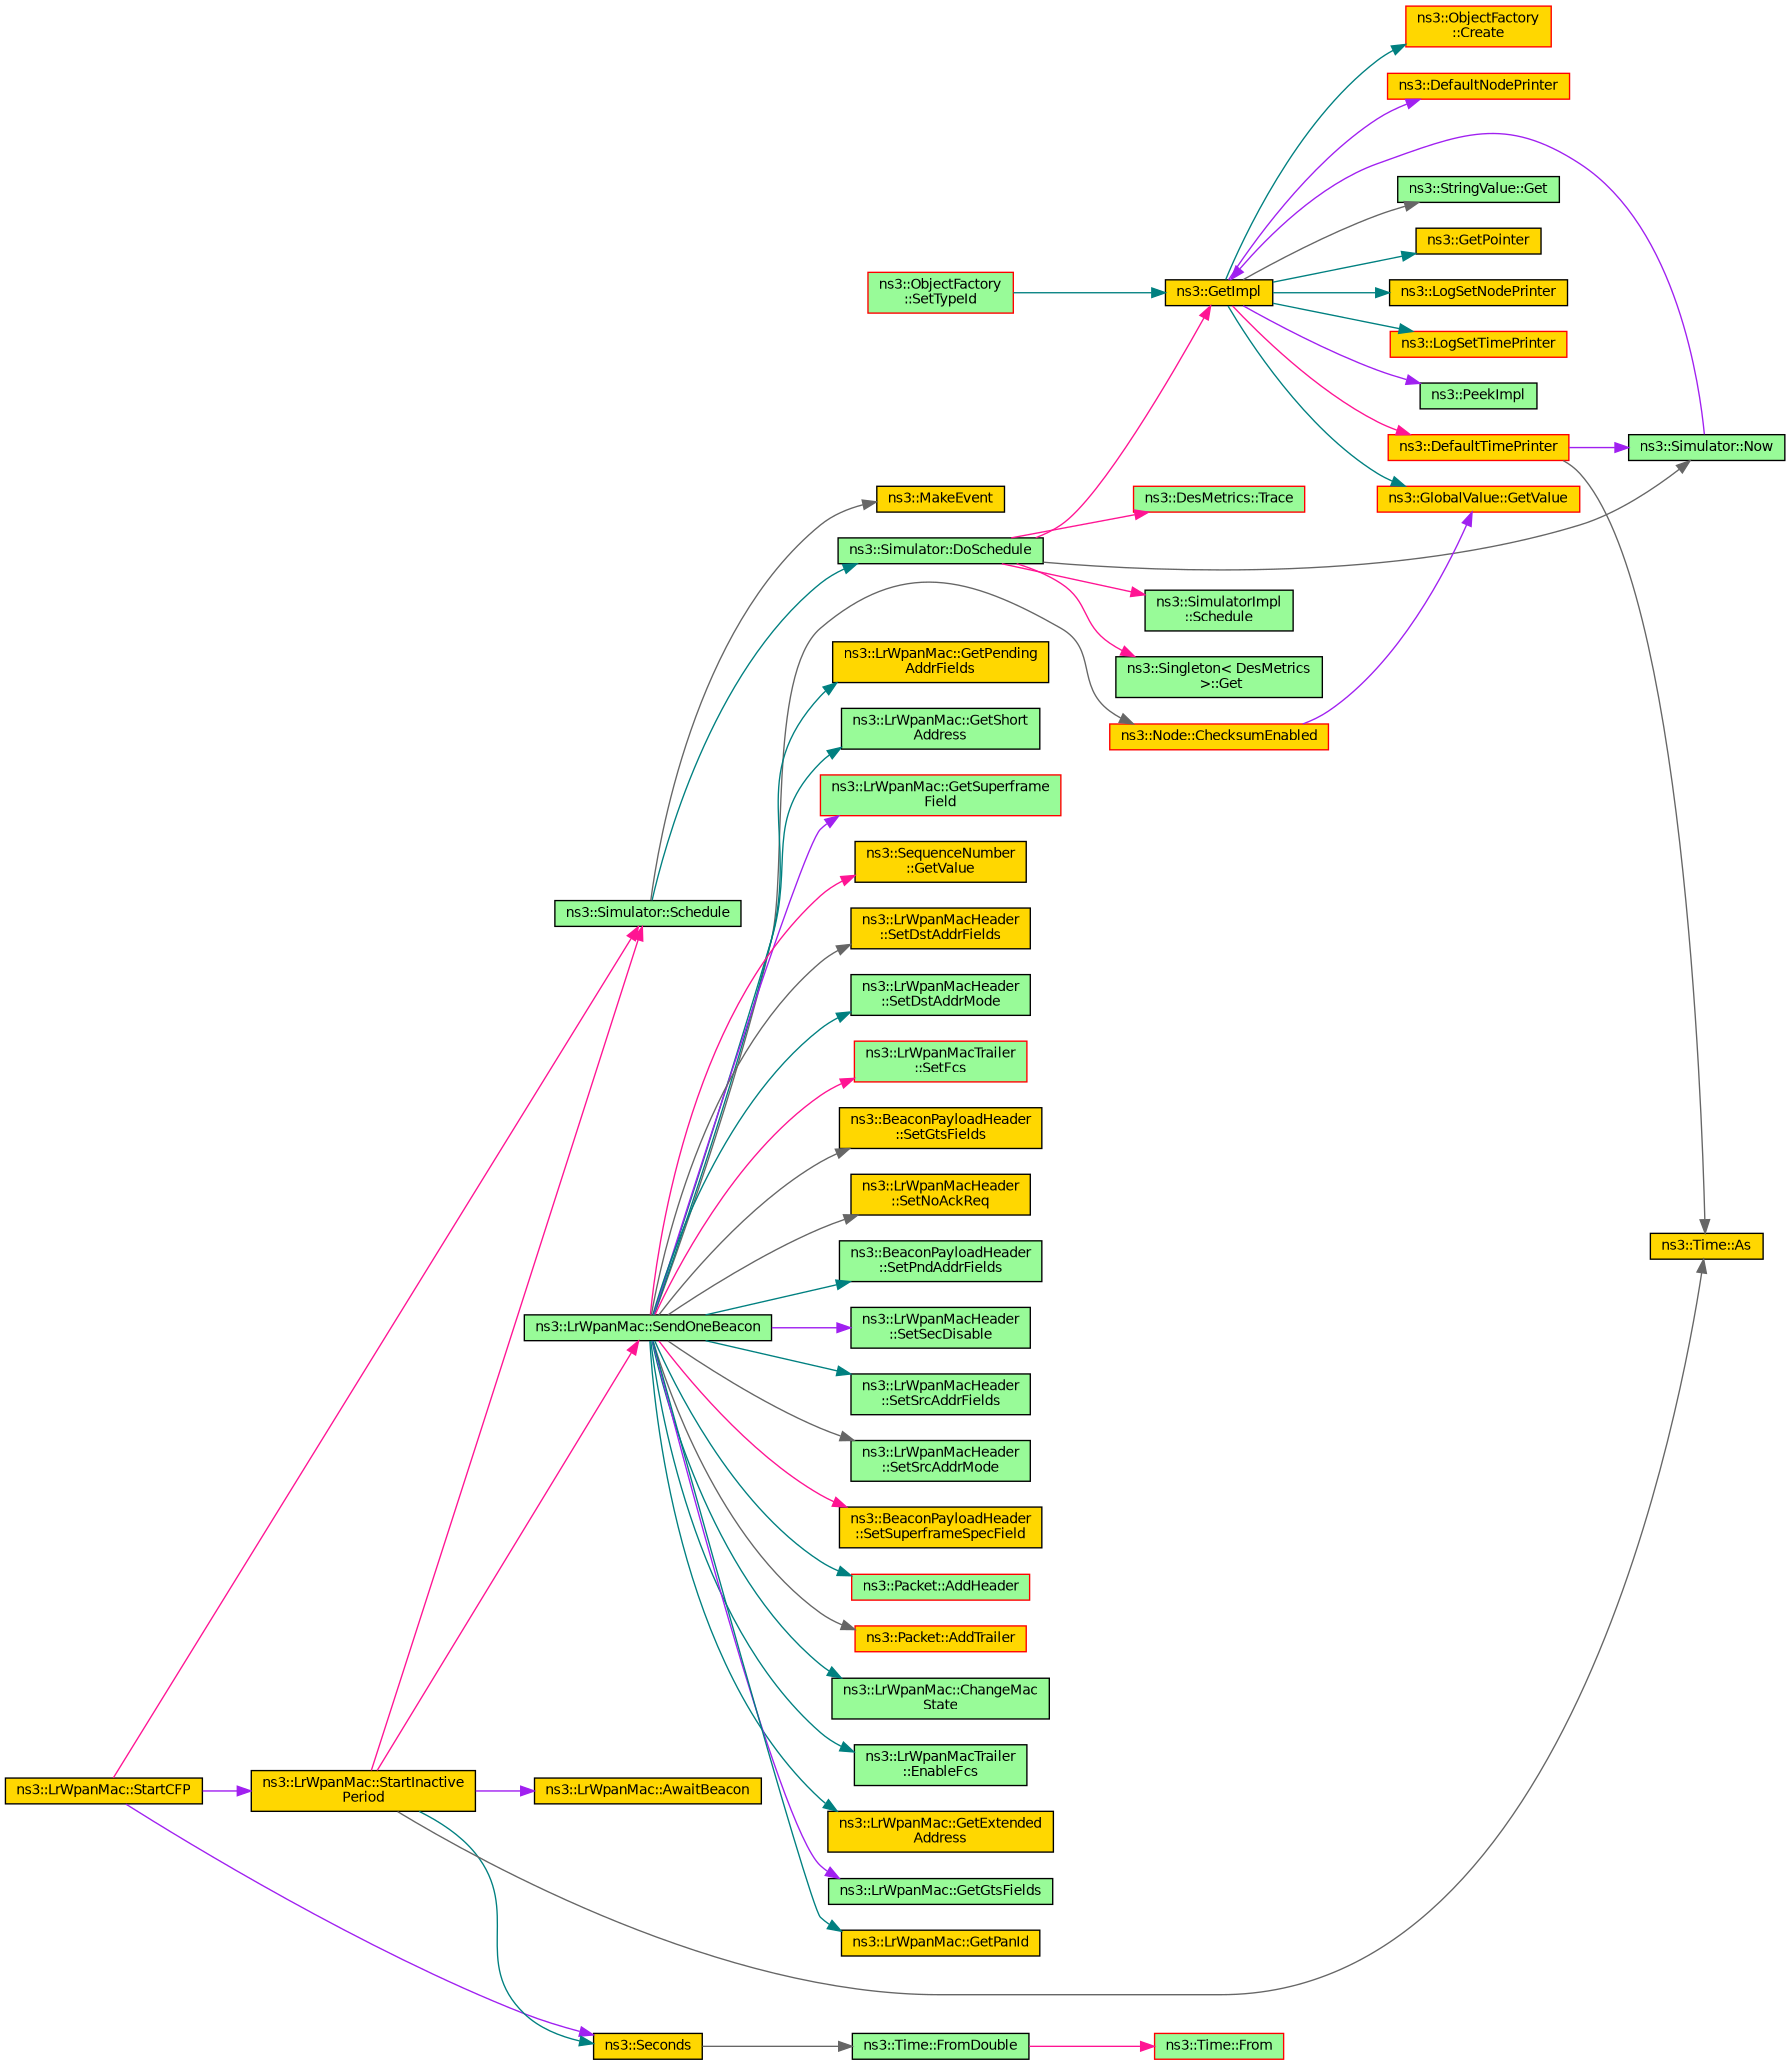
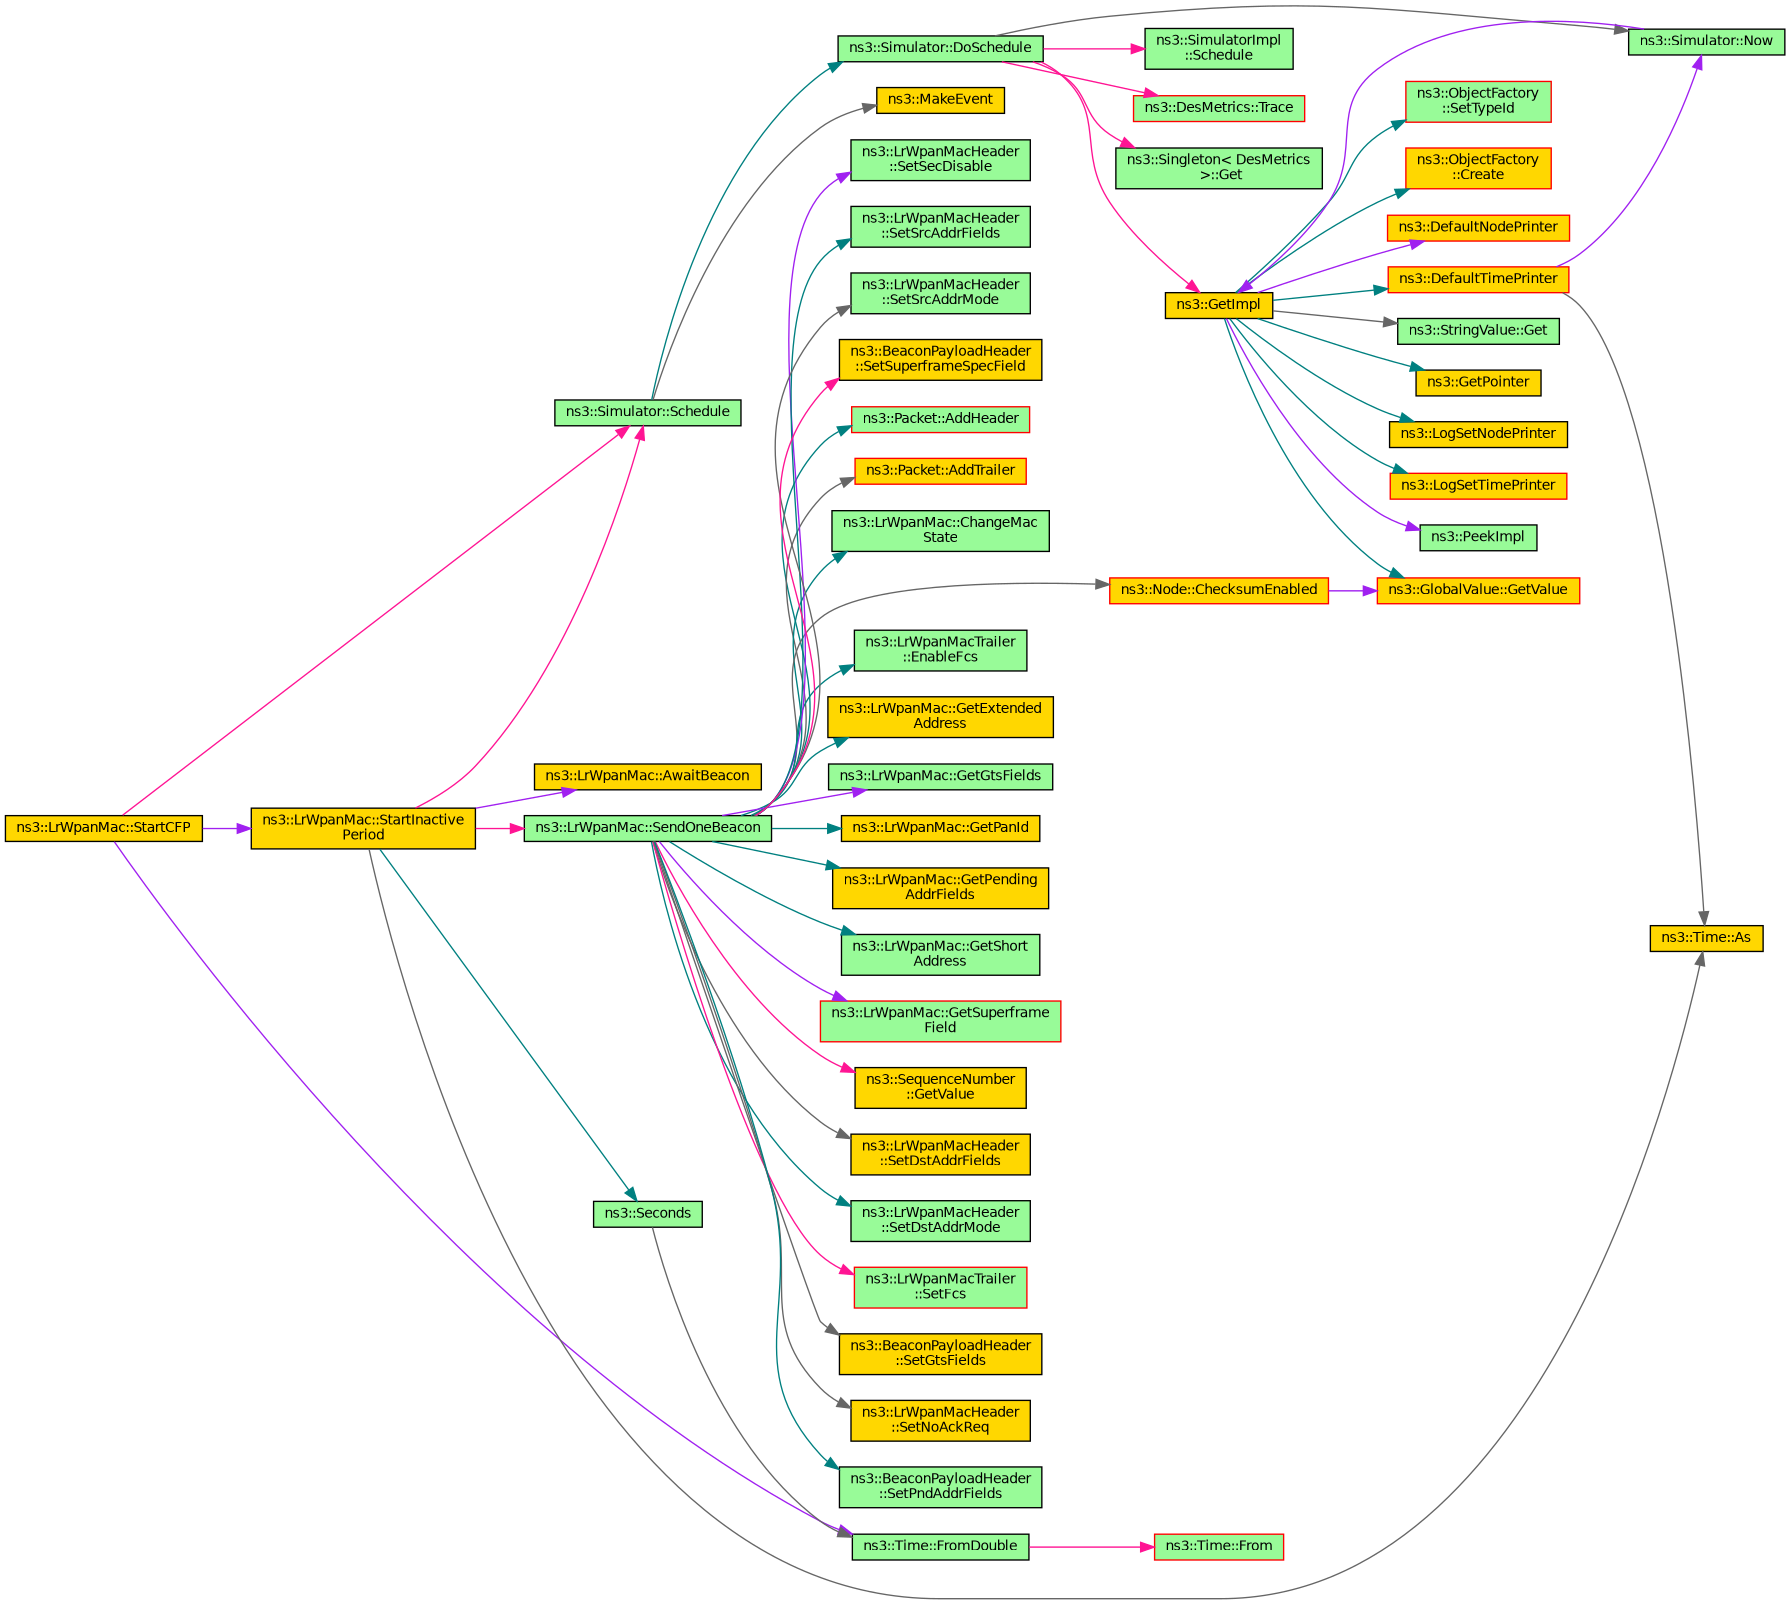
(1083, 293) -> (1352, 165)
(1309, 376) -> (1324, 295)
(346, 1931) -> (439, 1227)
(648, 2046) -> (648, 1214)
